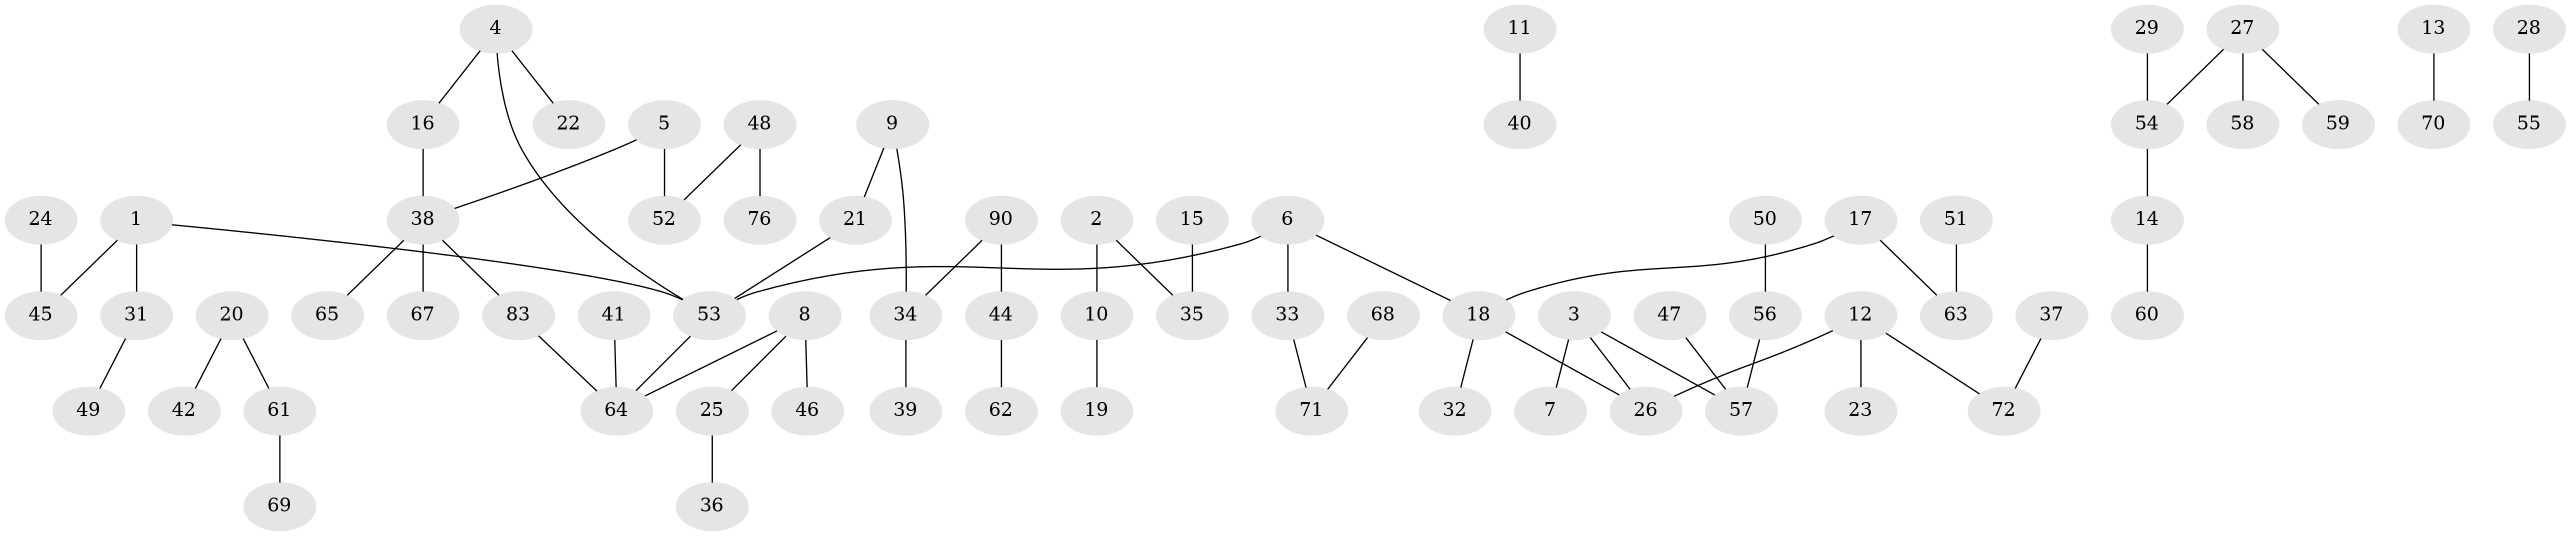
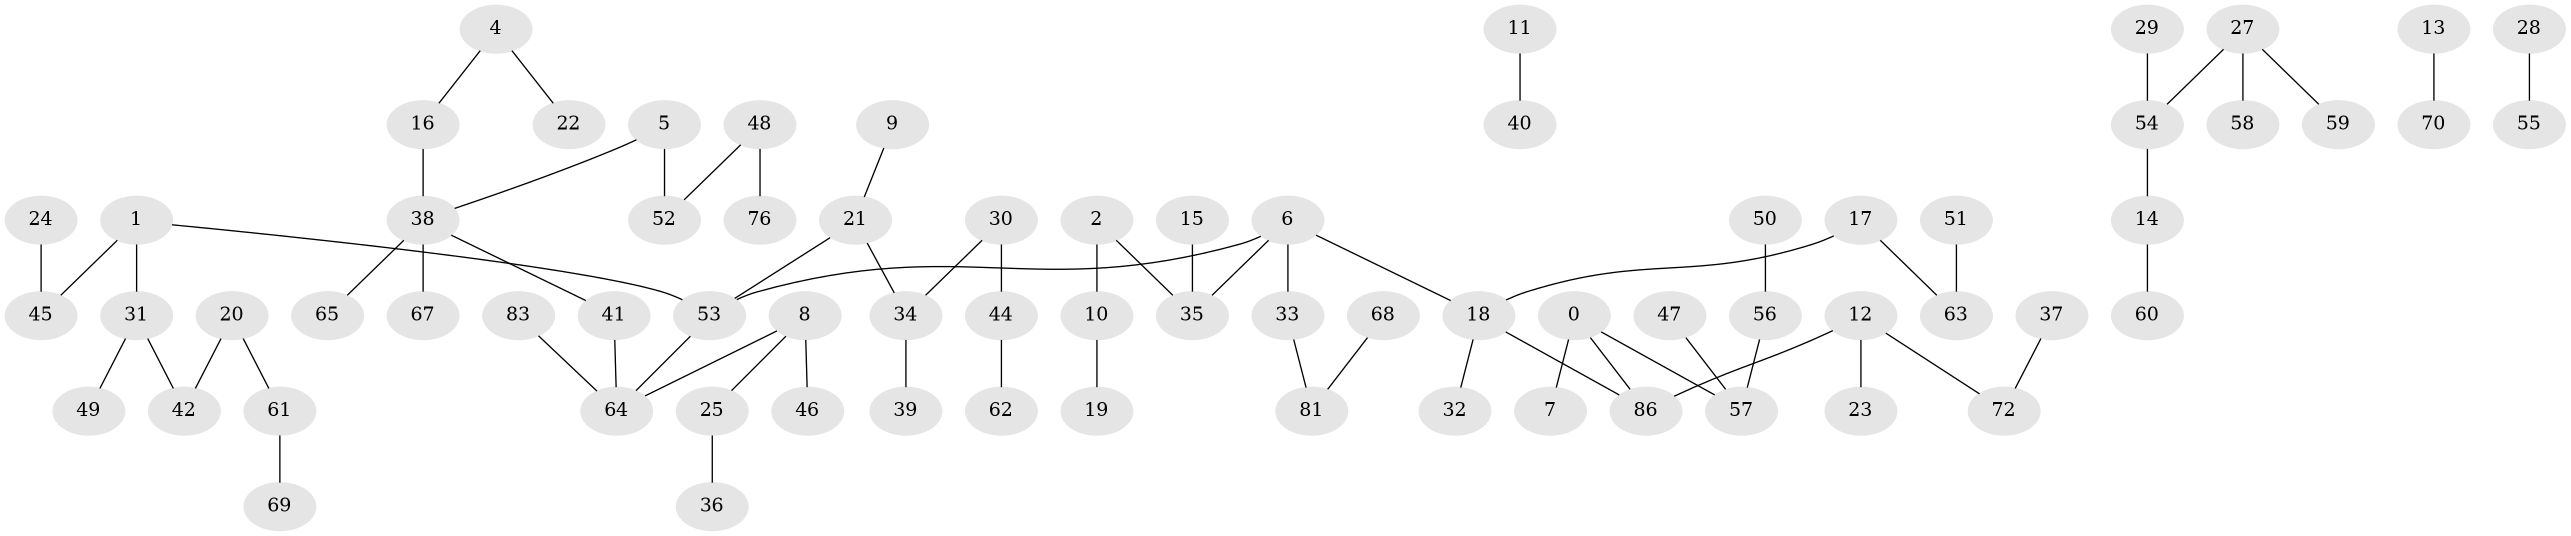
(557, 199) -> none
(905, 220) -> (877, 262)
(1001, 220) -> (1001, 220)
(471, 268) -> (535, 276)
none -> (1240, 268)
(1574, 316) -> (1574, 316)
none -> (161, 363)
(1312, 411) -> (1312, 411)
(1646, 411) -> (1646, 411)
